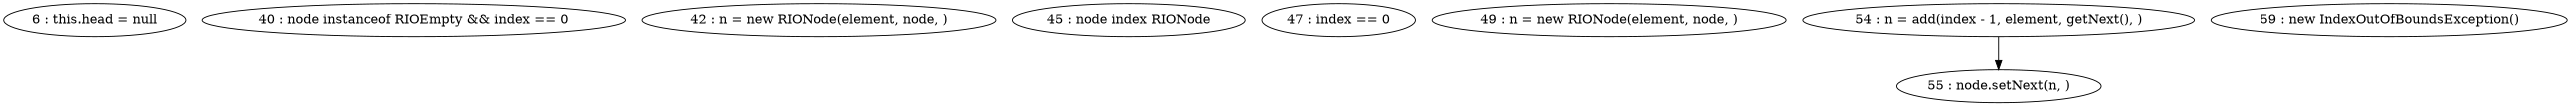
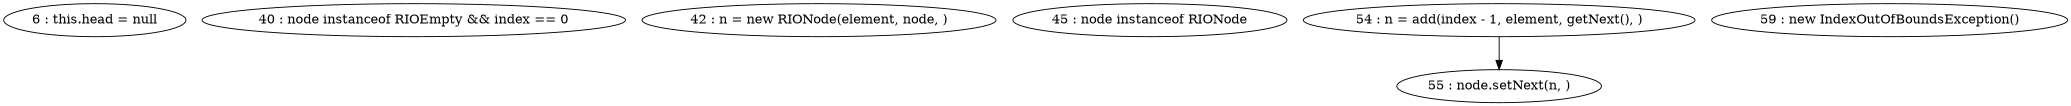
(1129, 20) -> (1150, 20)
(1339, 20) -> none
(1609, 20) -> none
